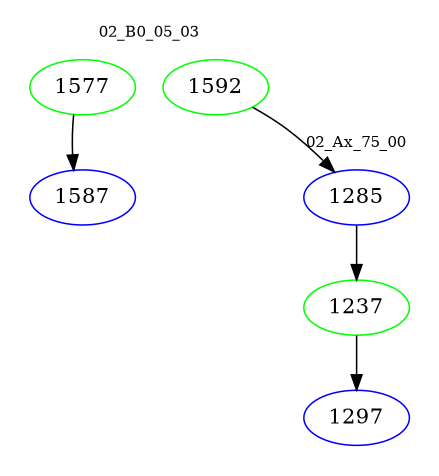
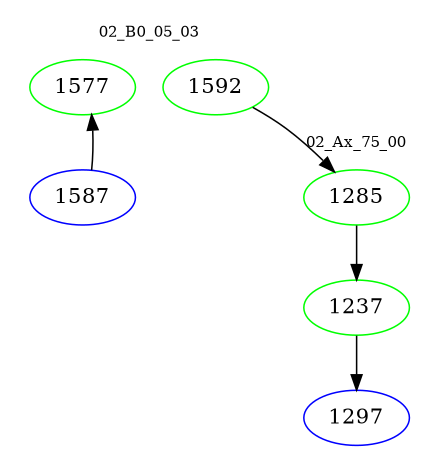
(72, 135) -> (93, 150)
(357, 197) -> (357, 197)
